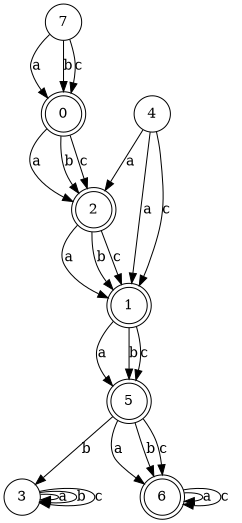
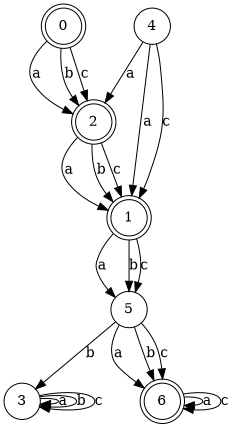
(64, 22) -> none
(129, 401) -> (129, 310)
